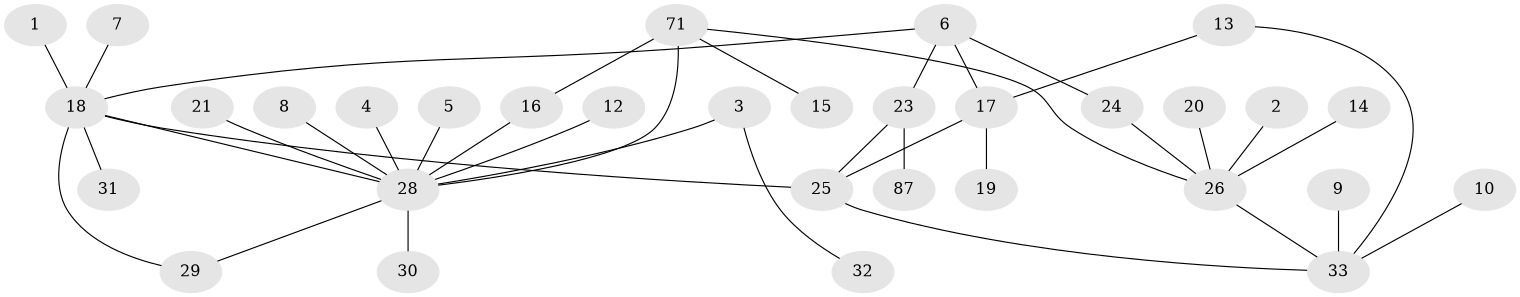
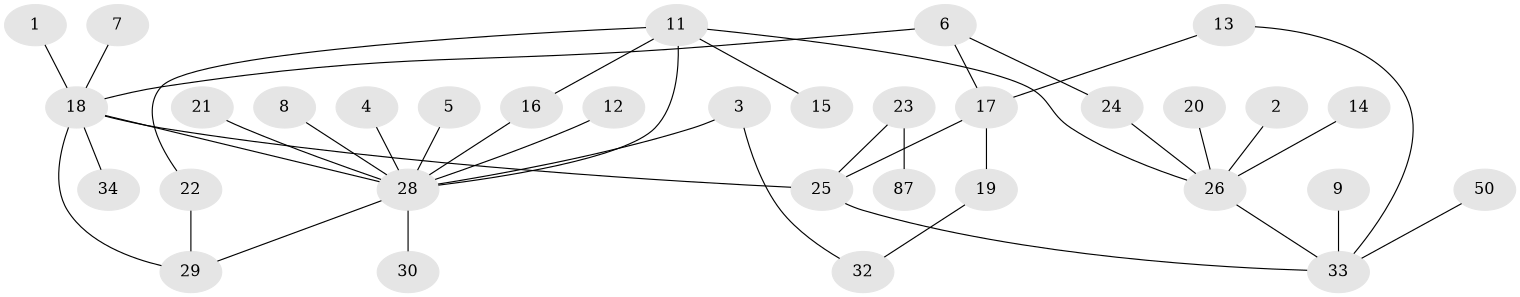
(677, 25) -> (677, 25)
(925, 66) -> none
(109, 190) -> (109, 190)
none -> (191, 190)
(1485, 190) -> (1485, 190)
none -> (921, 234)
